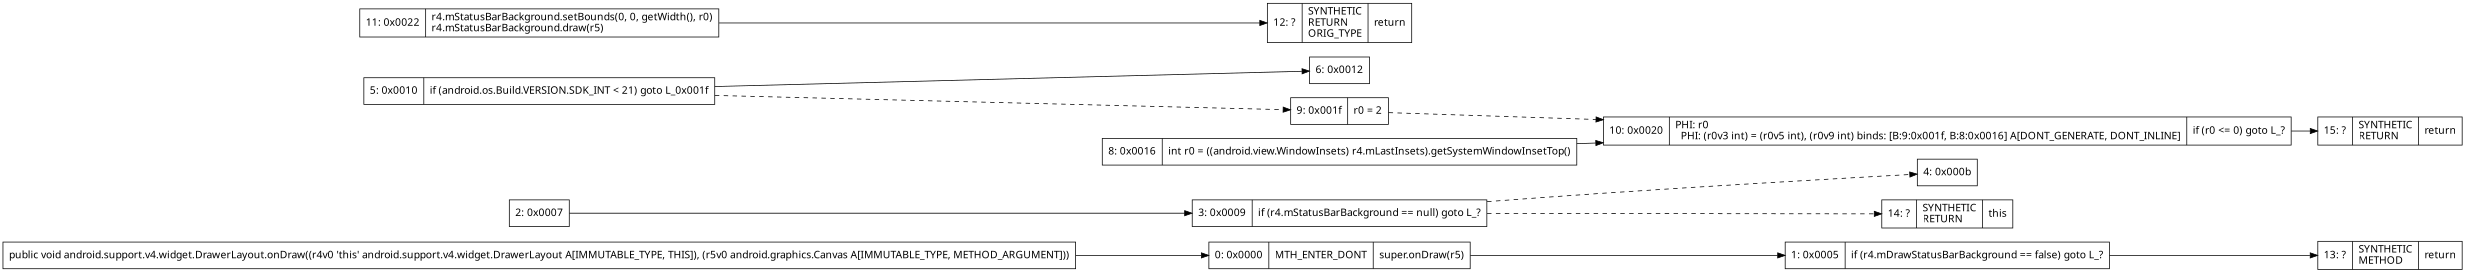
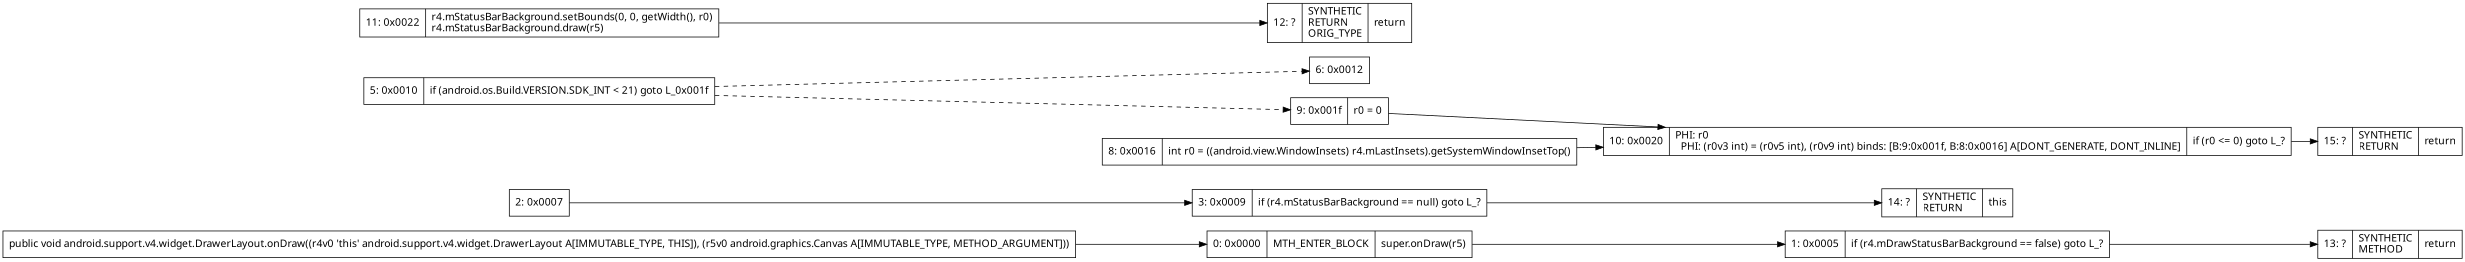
(1008, 79) -> (1008, 79)
(1368, 111) -> (1368, 111)
(1492, 116) -> (1523, 120)
(1947, 172) -> none
(1681, 214) -> (1681, 203)
(1321, 255) -> (1321, 244)
